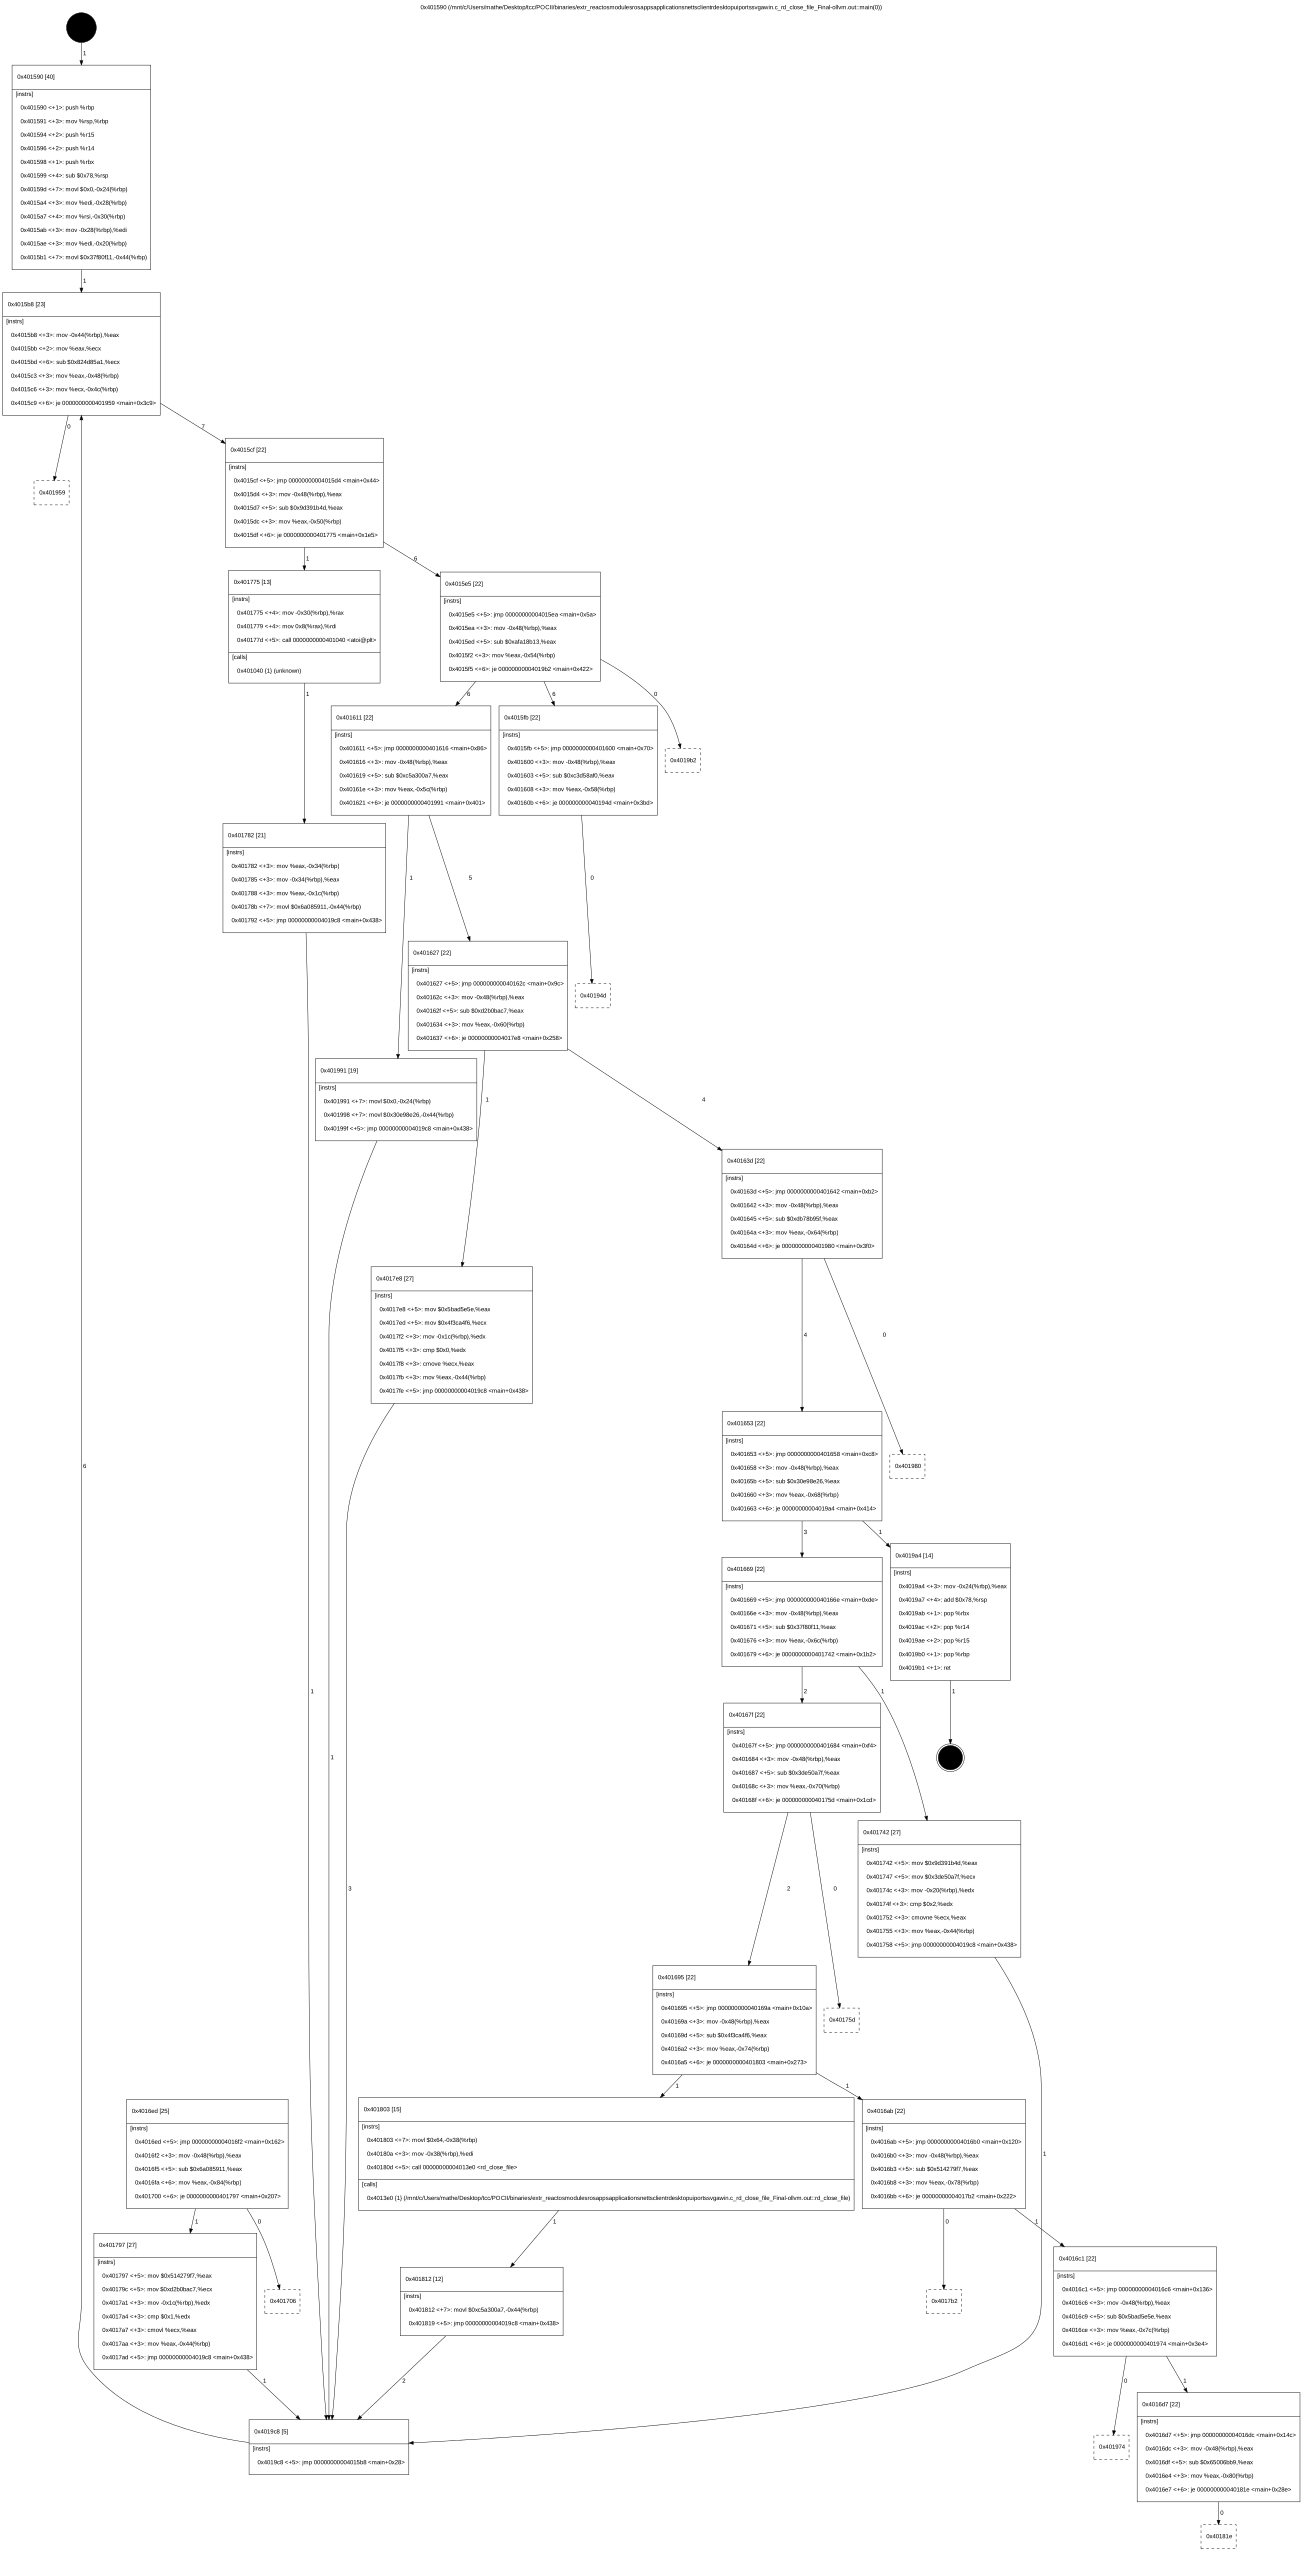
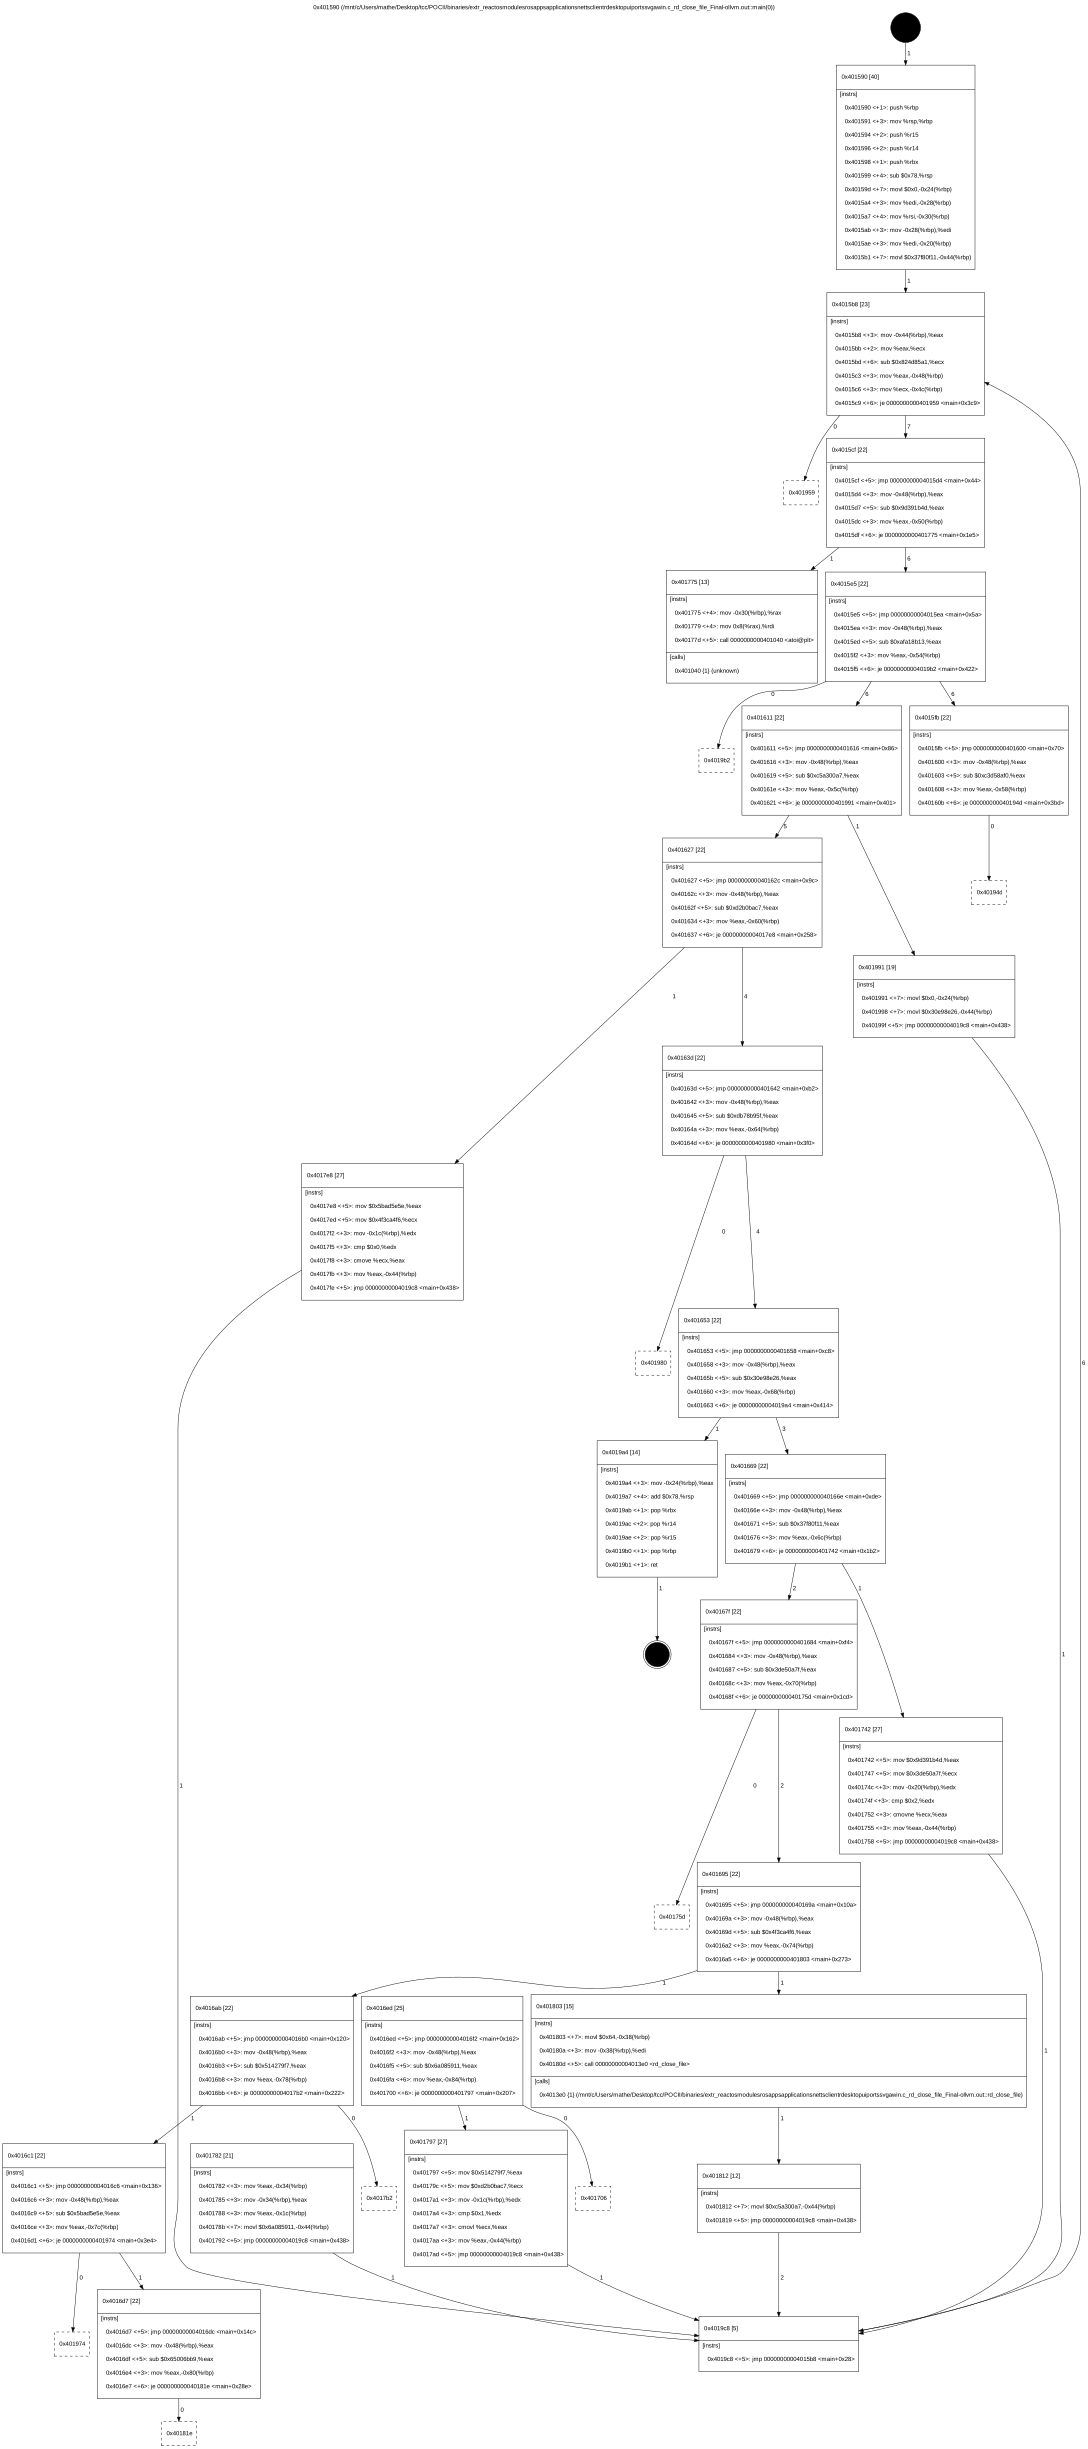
(304, 751) -> none
(349, 1889) -> (181, 1786)
